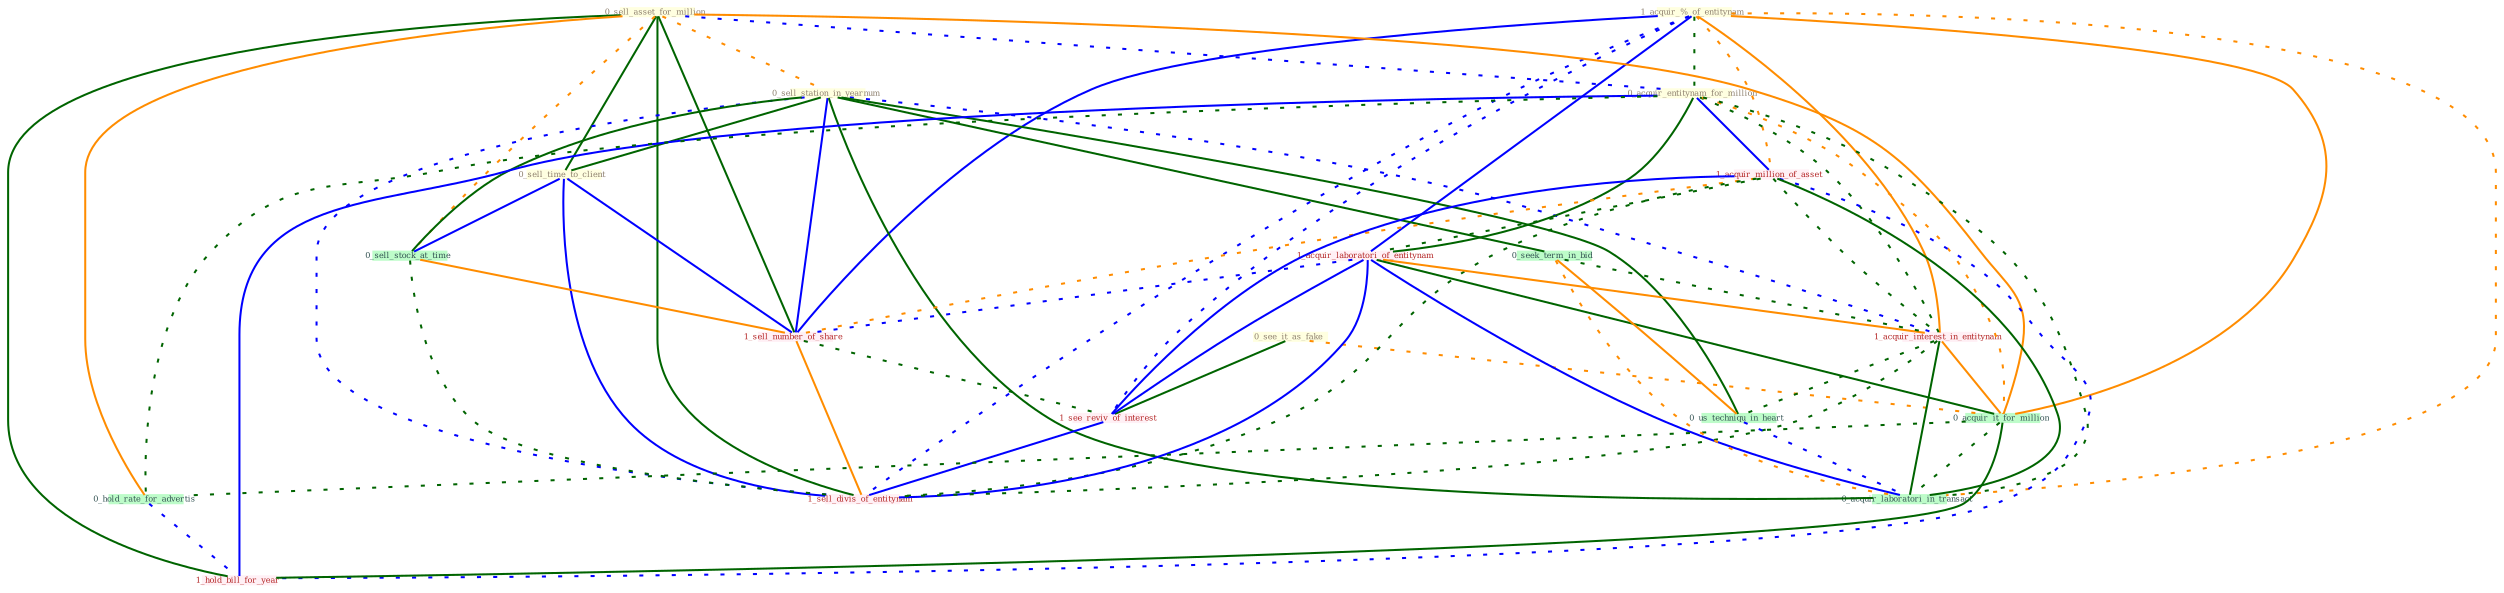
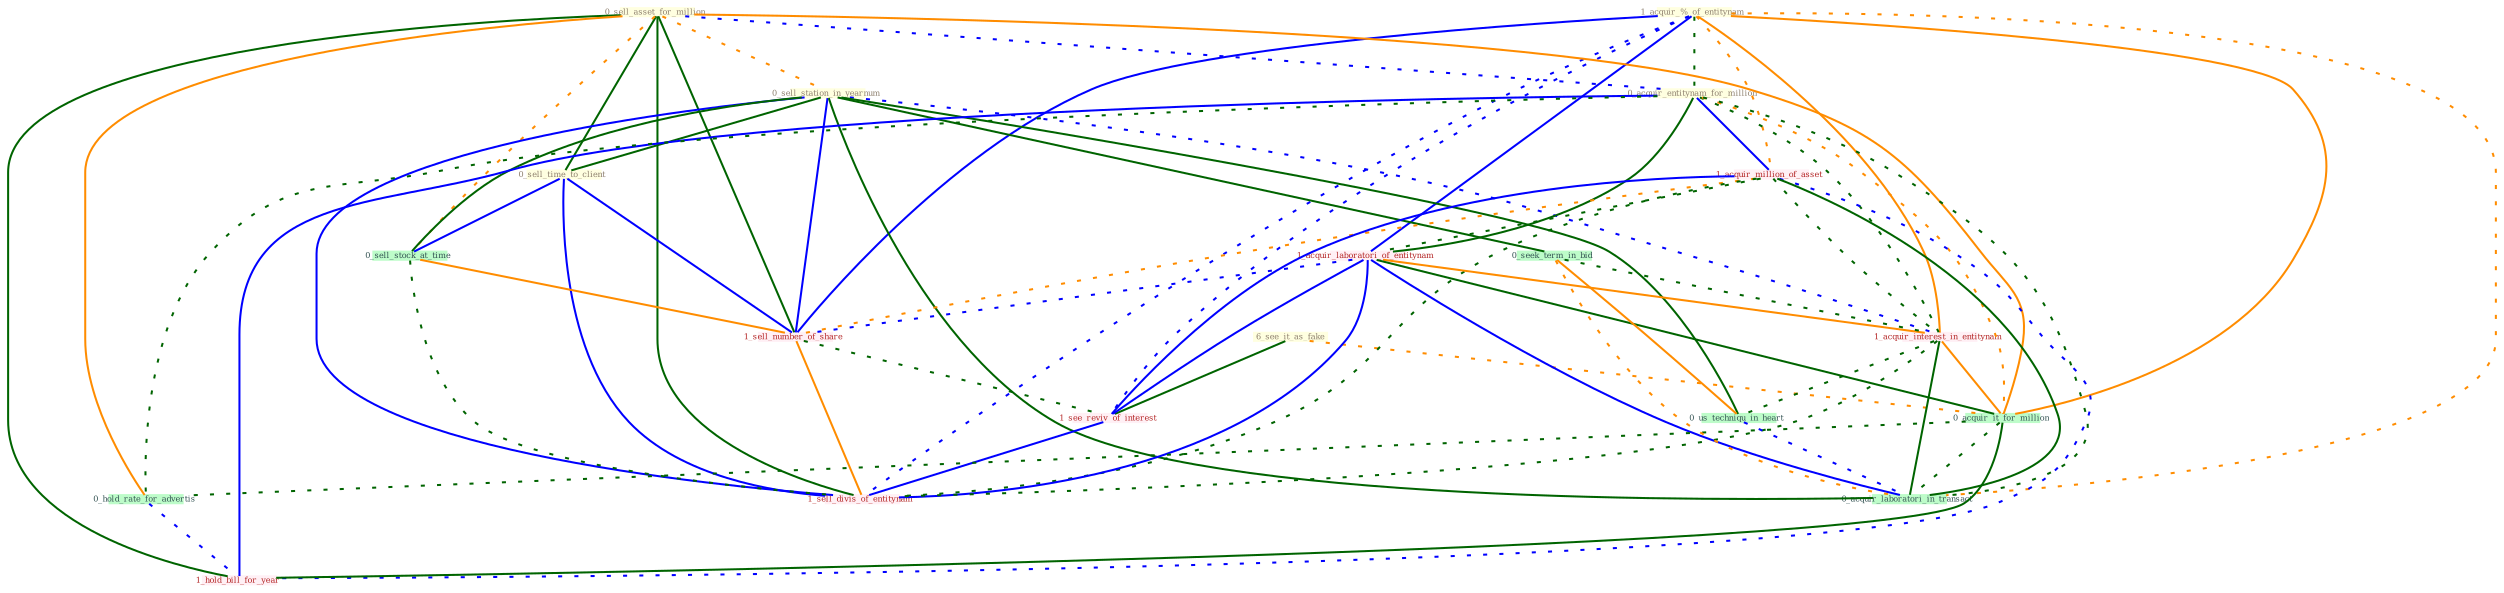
(317, 311) -> (317, 311)
(1291, 337) -> (1291, 337)
